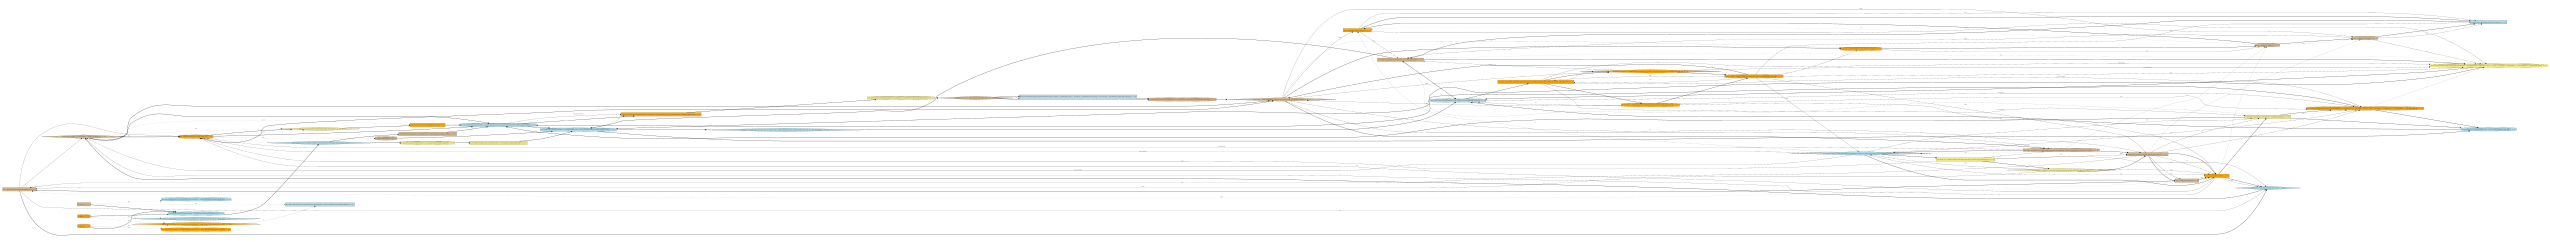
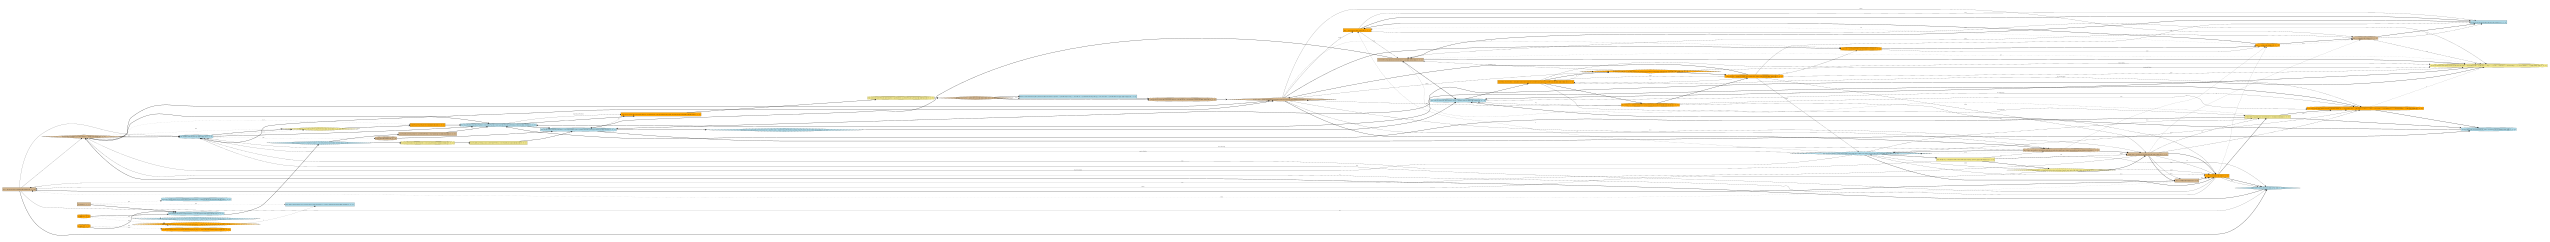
(2268, 45) -> (2268, 45)
(196, 137) -> (196, 137)
